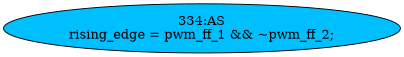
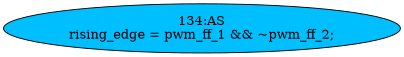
(202, 28) -> (202, 28)
